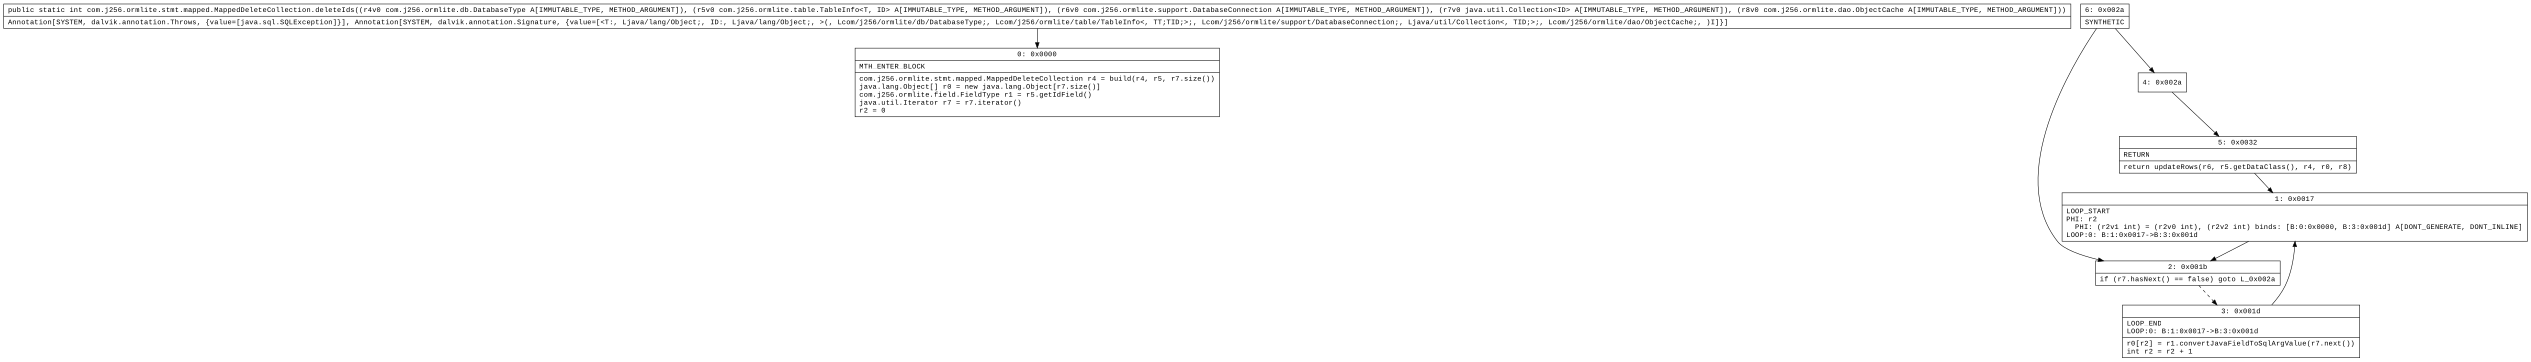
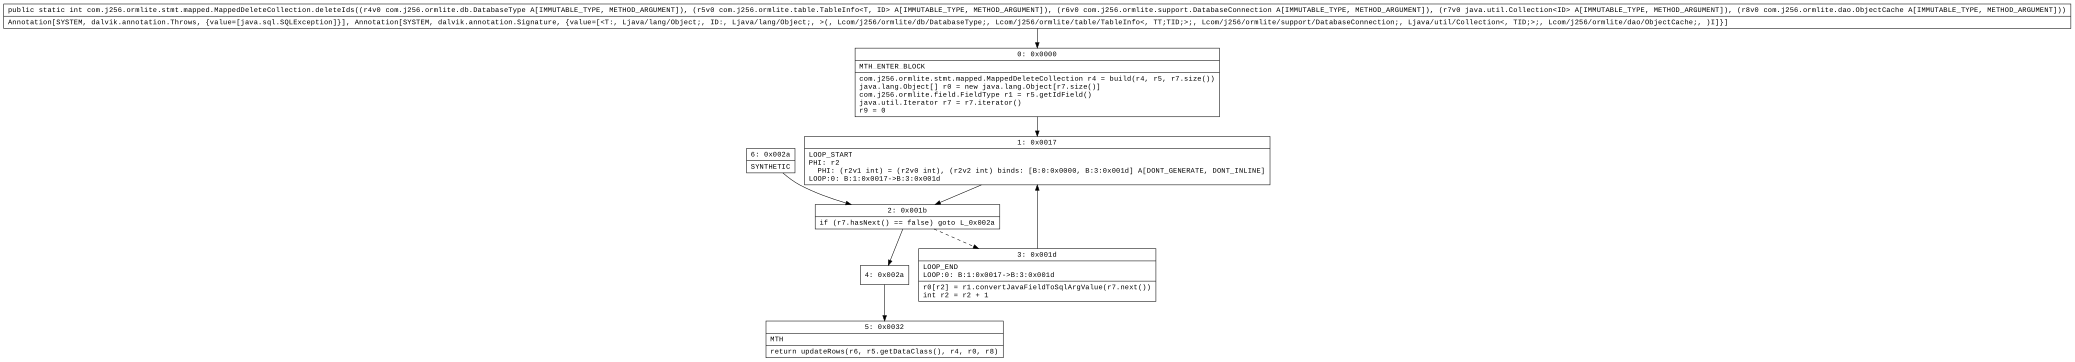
(2133, 49) -> (897, 245)
(873, 110) -> (873, 110)
(2137, 155) -> (777, 339)
(2262, 181) -> (1037, 124)
